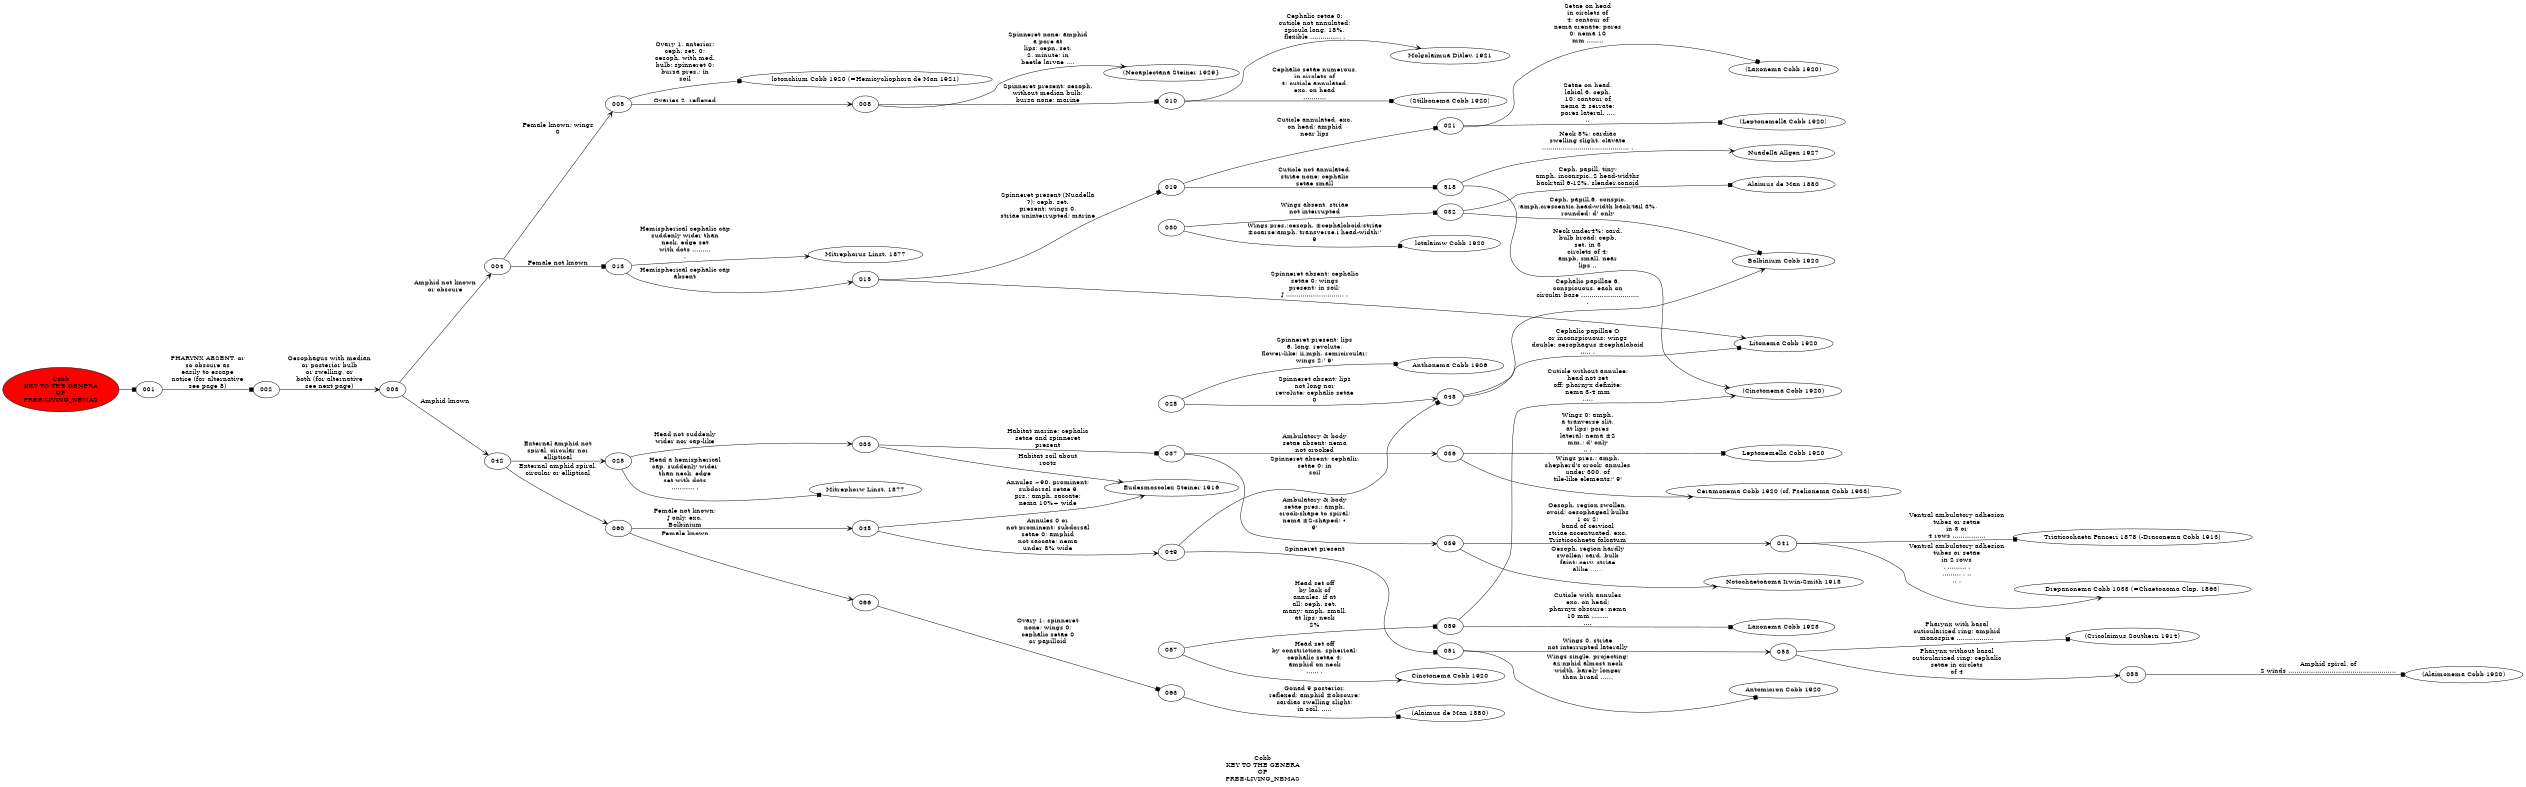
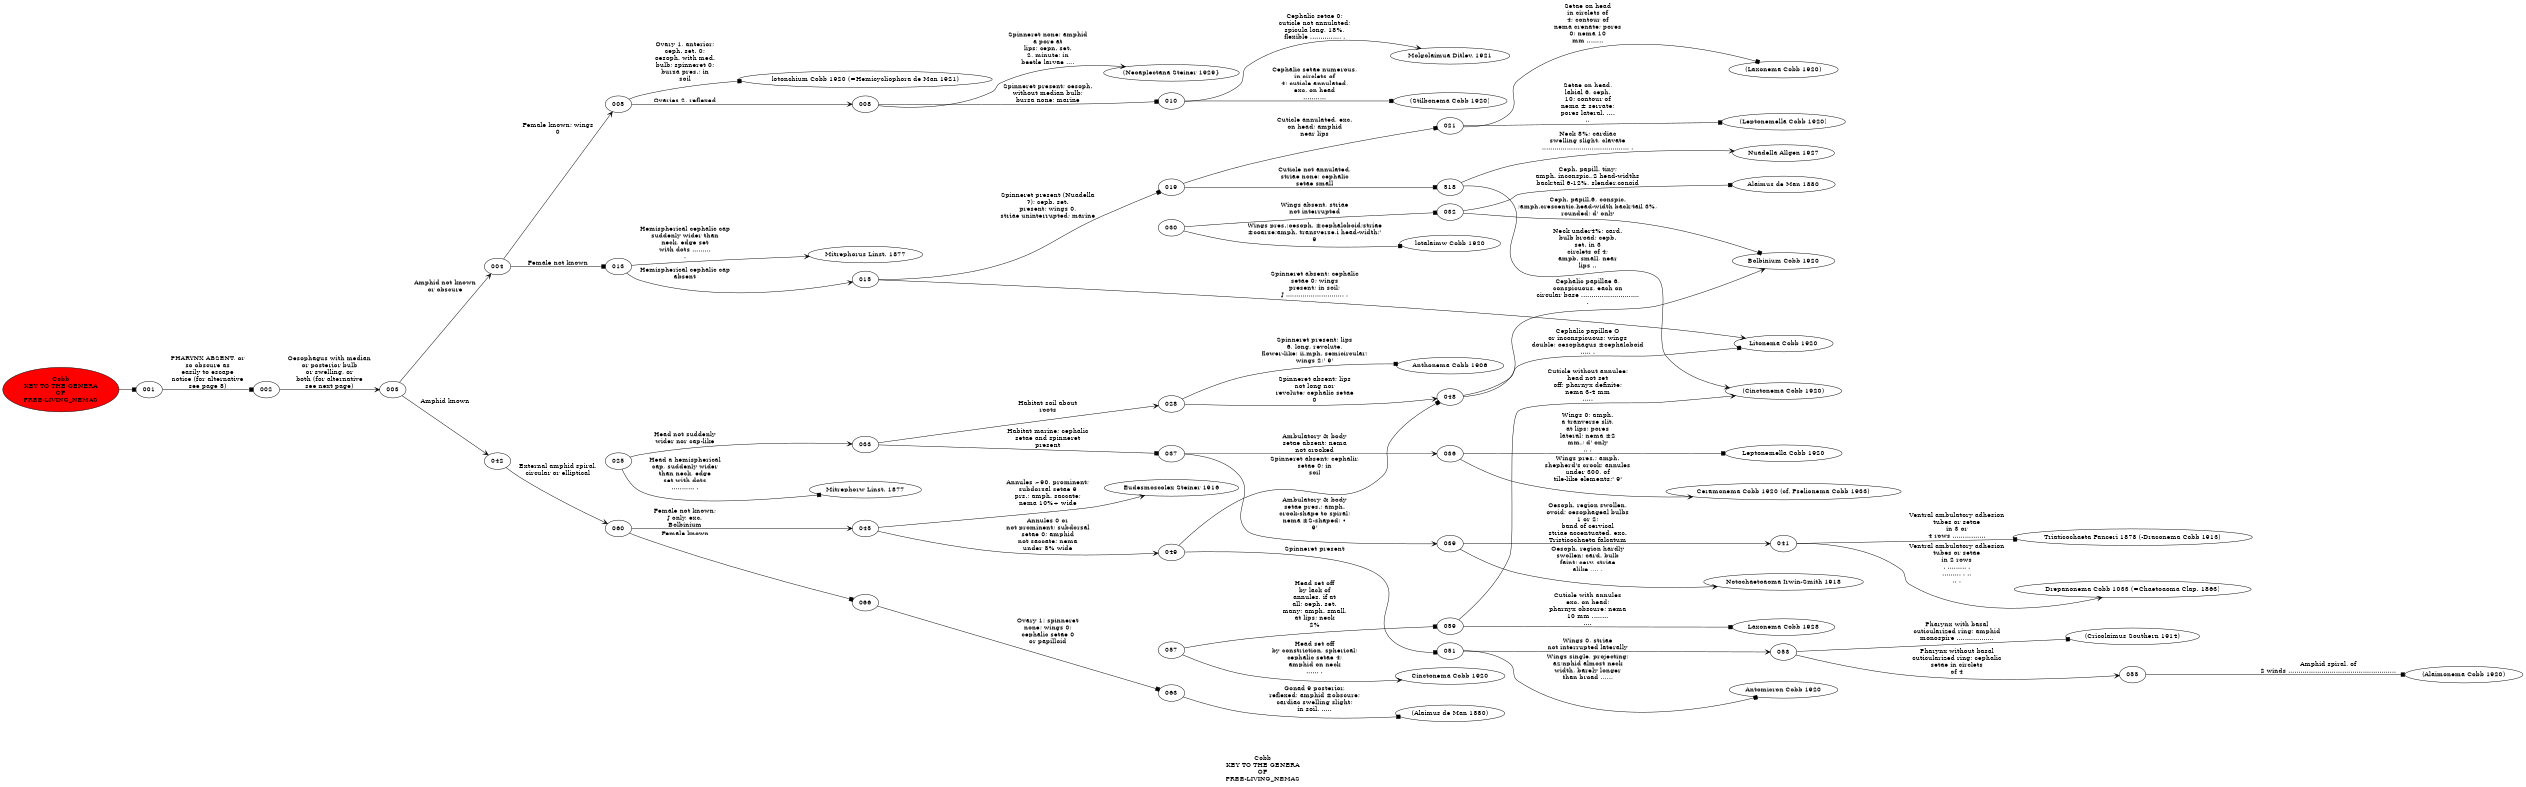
(556, 461) -> none
(998, 466) -> (1016, 424)
(738, 568) -> (738, 568)
